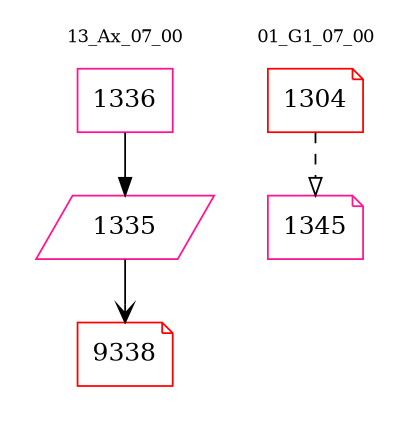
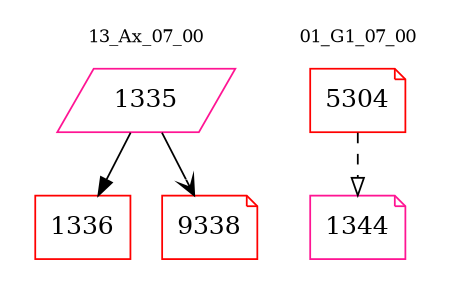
(125, 100) -> (83, 227)
(315, 100) -> (358, 100)
(125, 155) -> (119, 156)
(315, 227) -> (358, 227)
